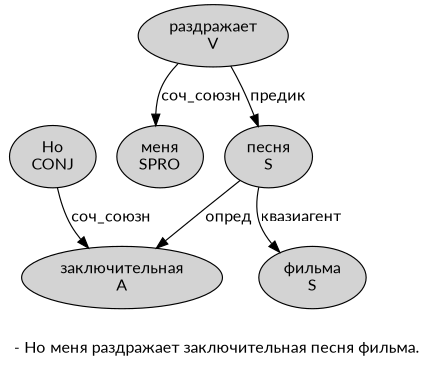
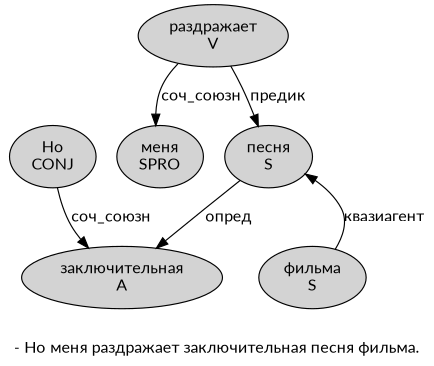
(258, 217) -> (342, 210)
